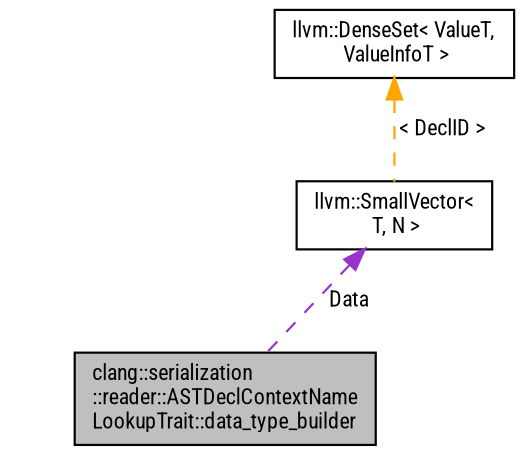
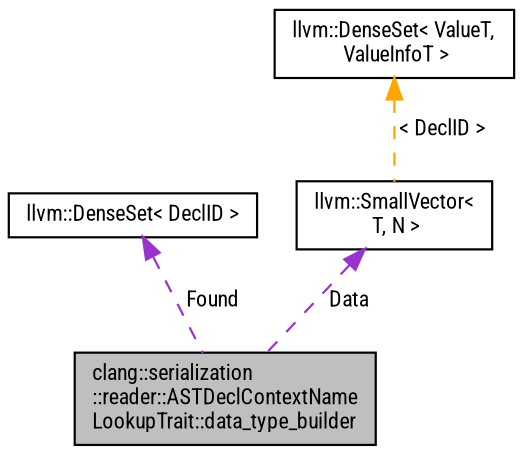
none -> (133, 215)
